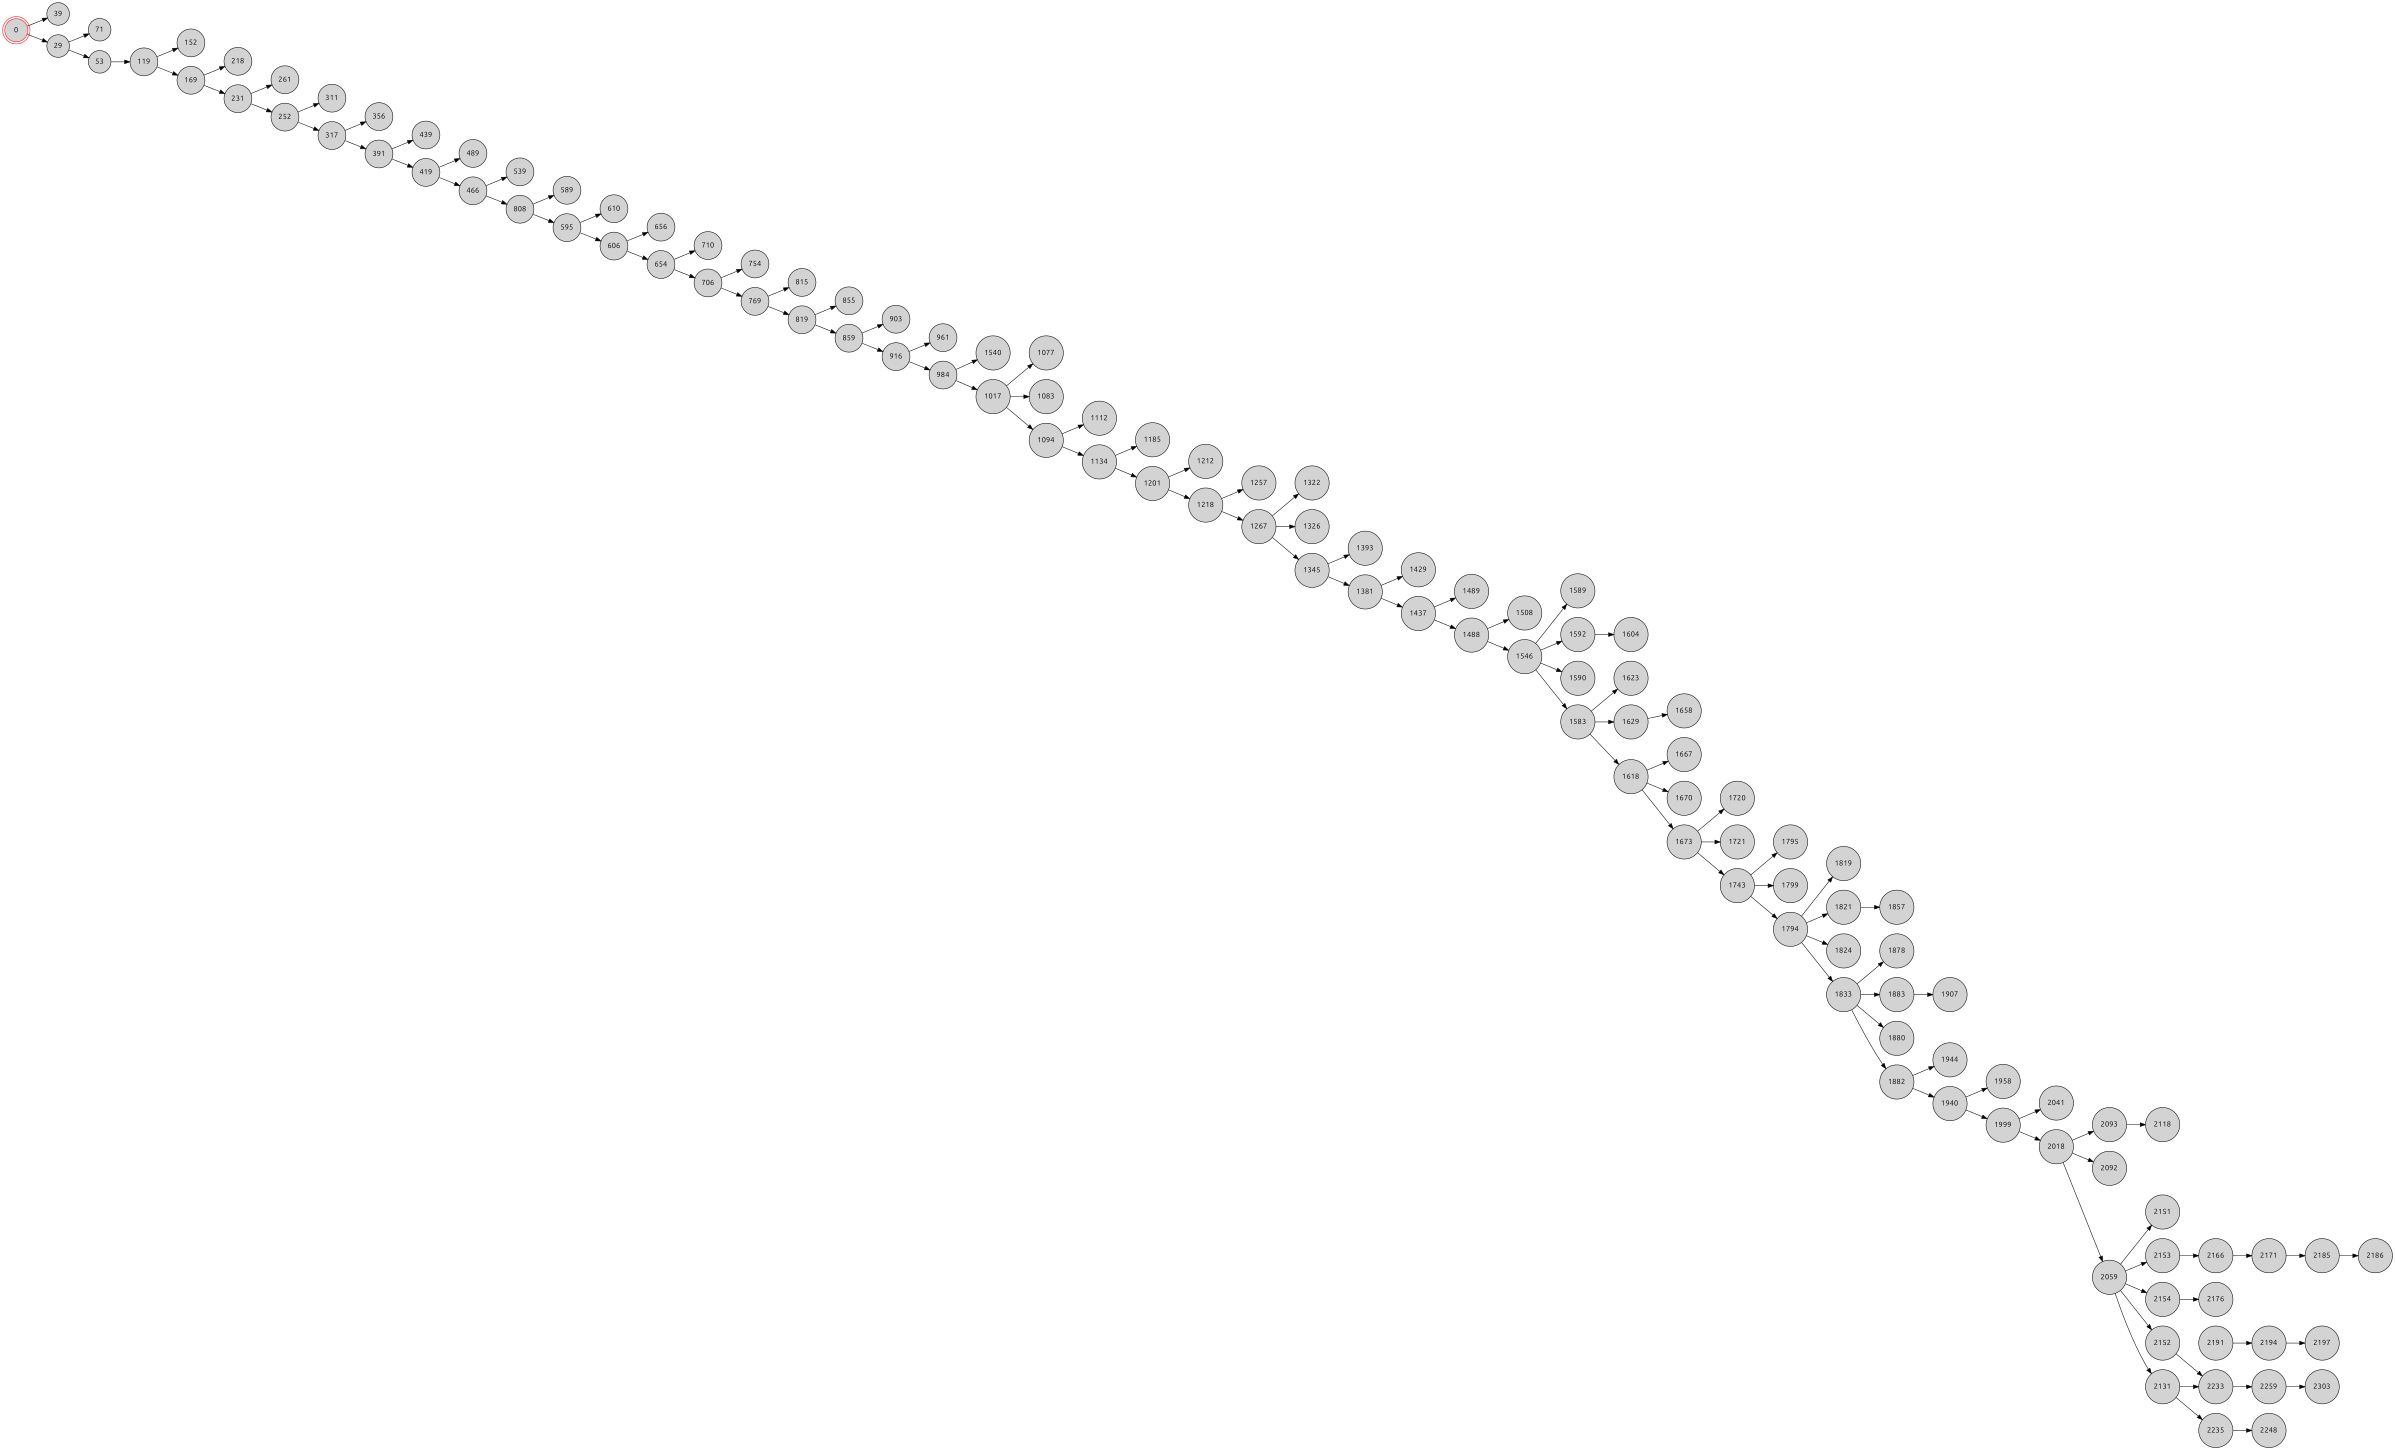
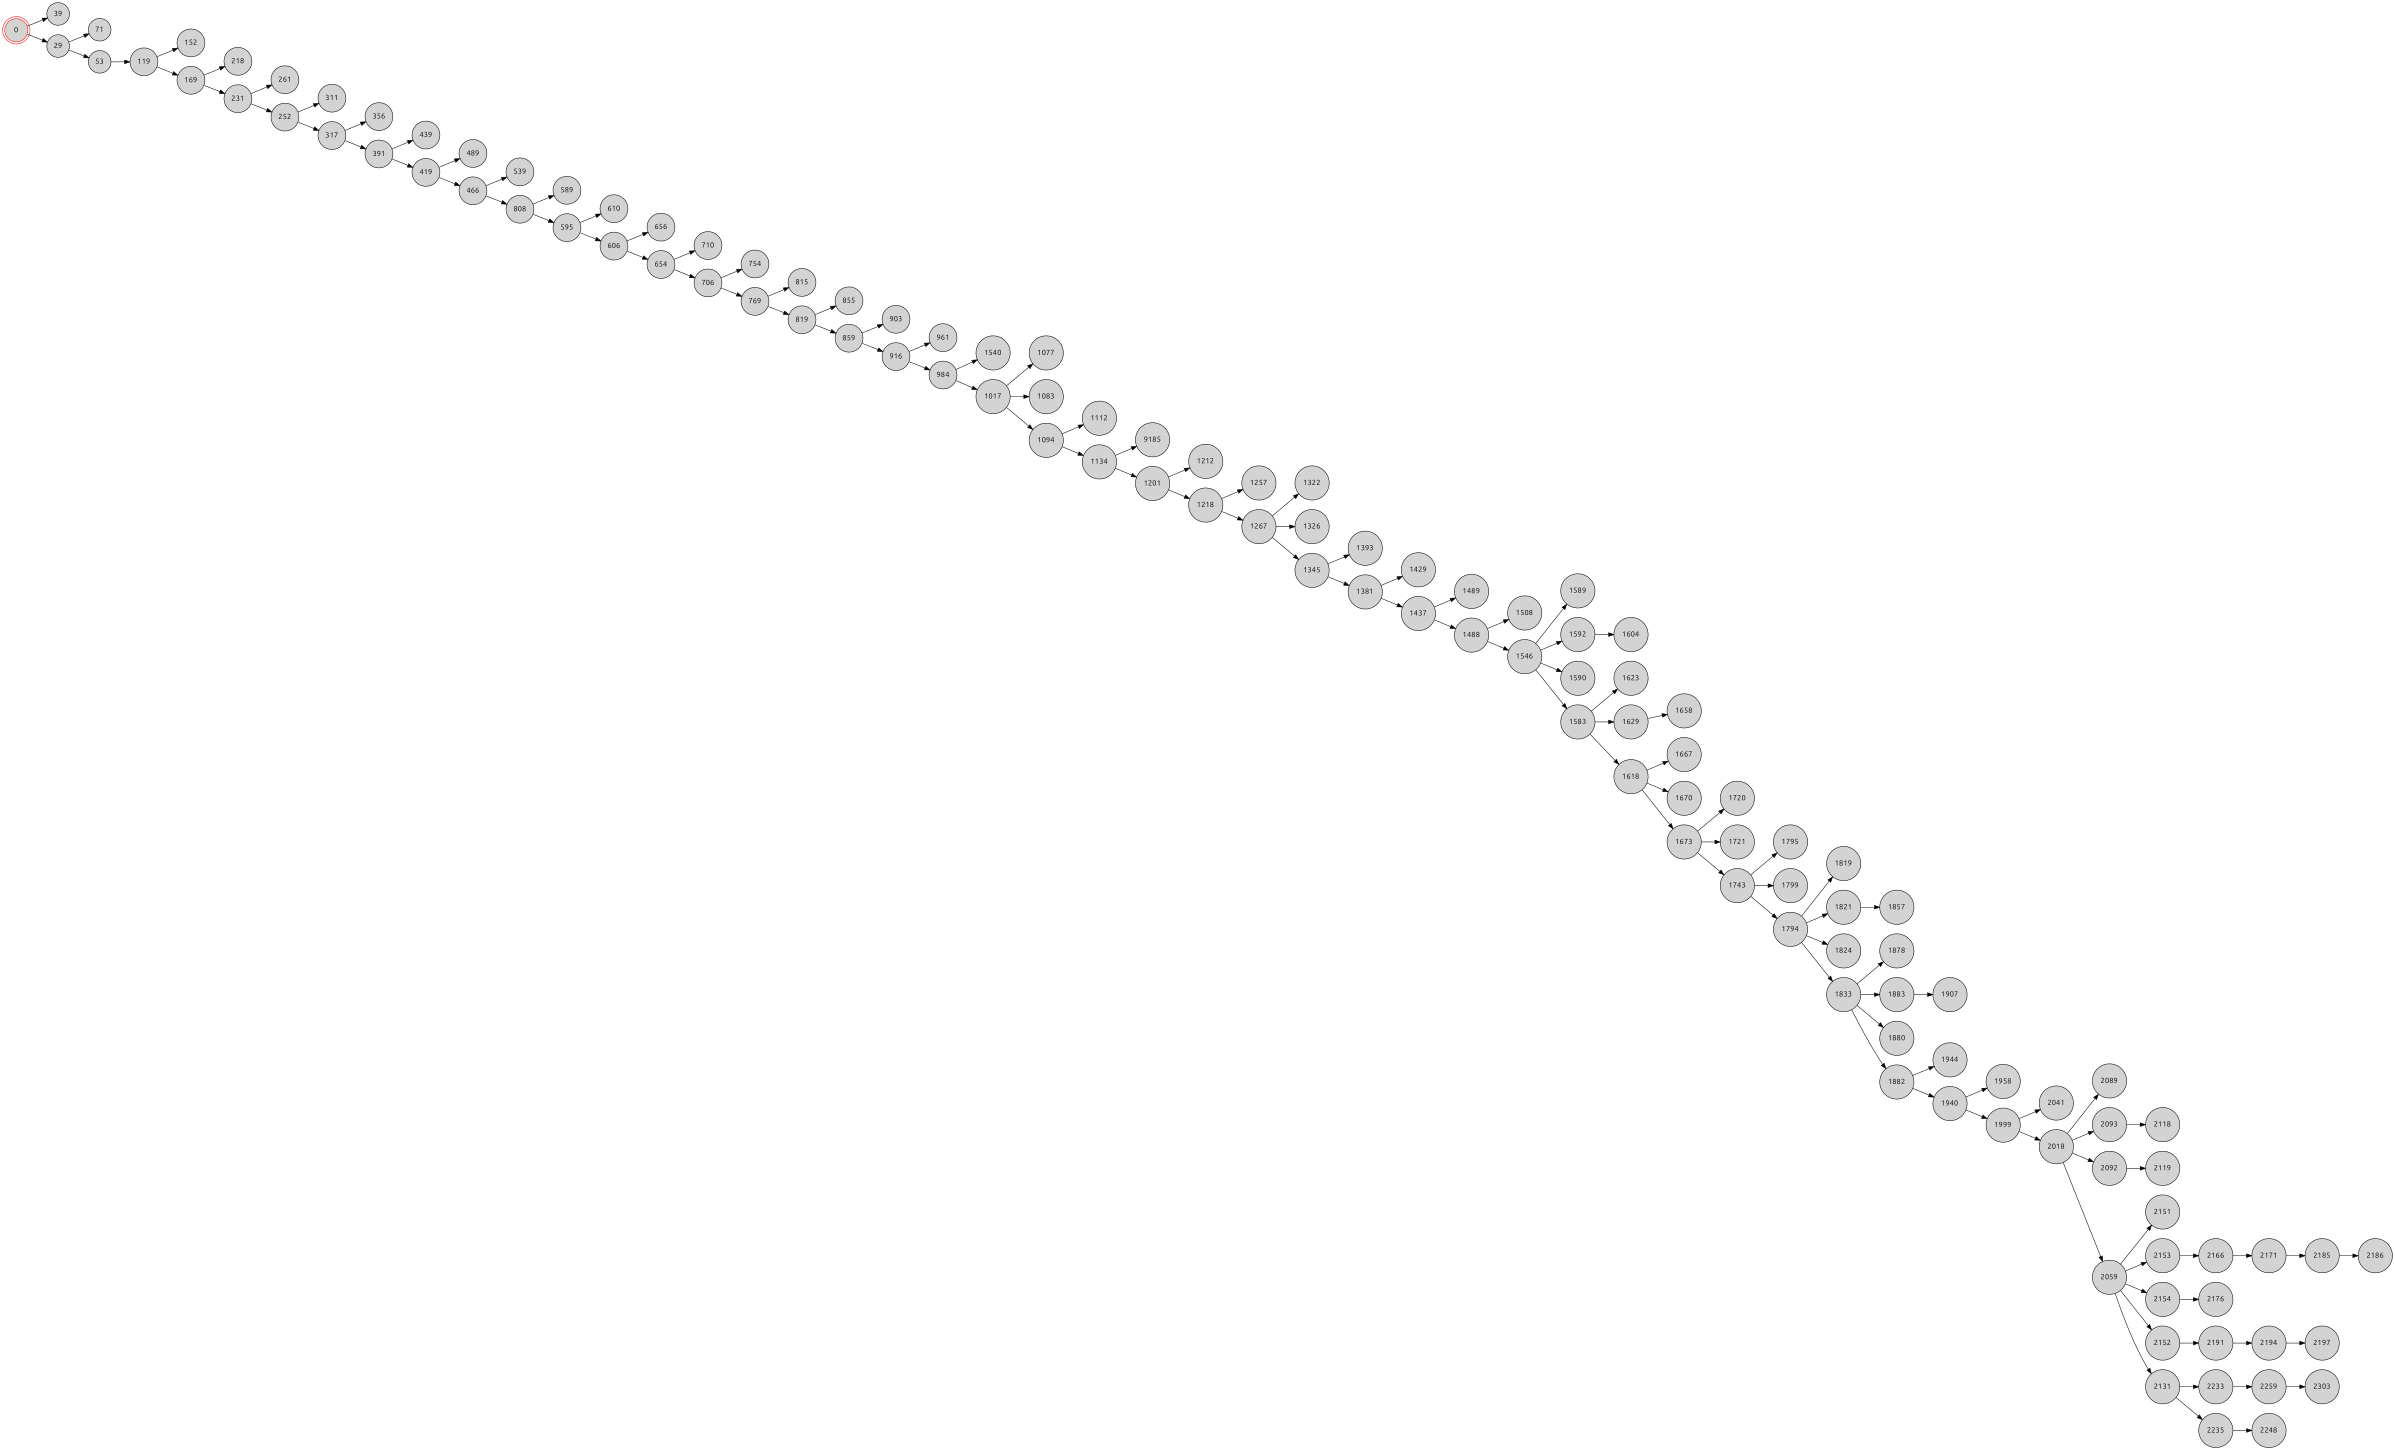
(1153, 440) -> (1153, 440)
none -> (2110, 1081)
none -> (2163, 1168)
(2187, 1363) -> (2187, 1343)
